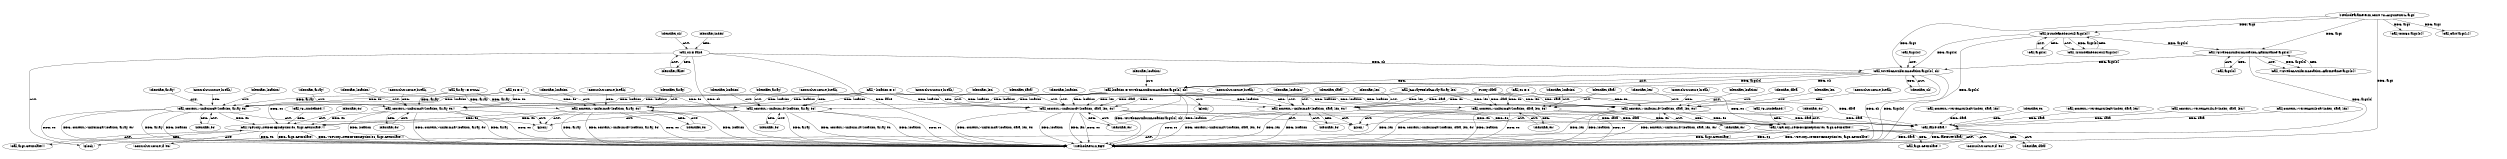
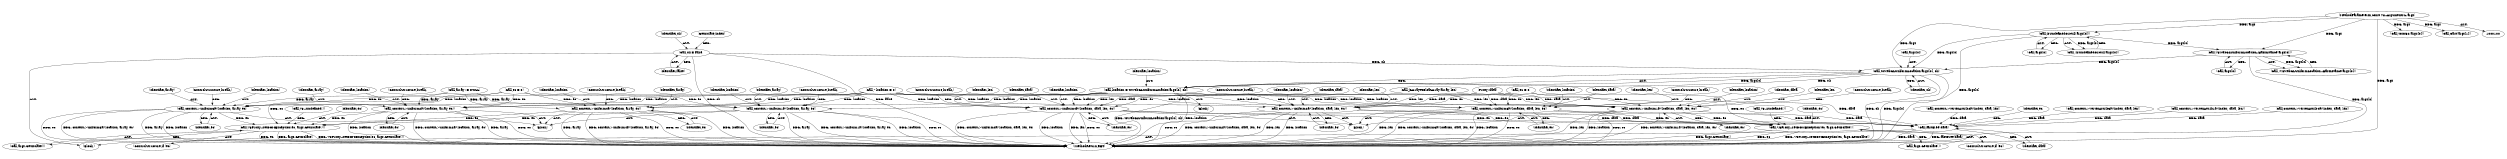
(711, 34) -> (711, 34)
none -> (2493, 34)
none -> (1163, 100)
(1934, 128) -> (1934, 128)
